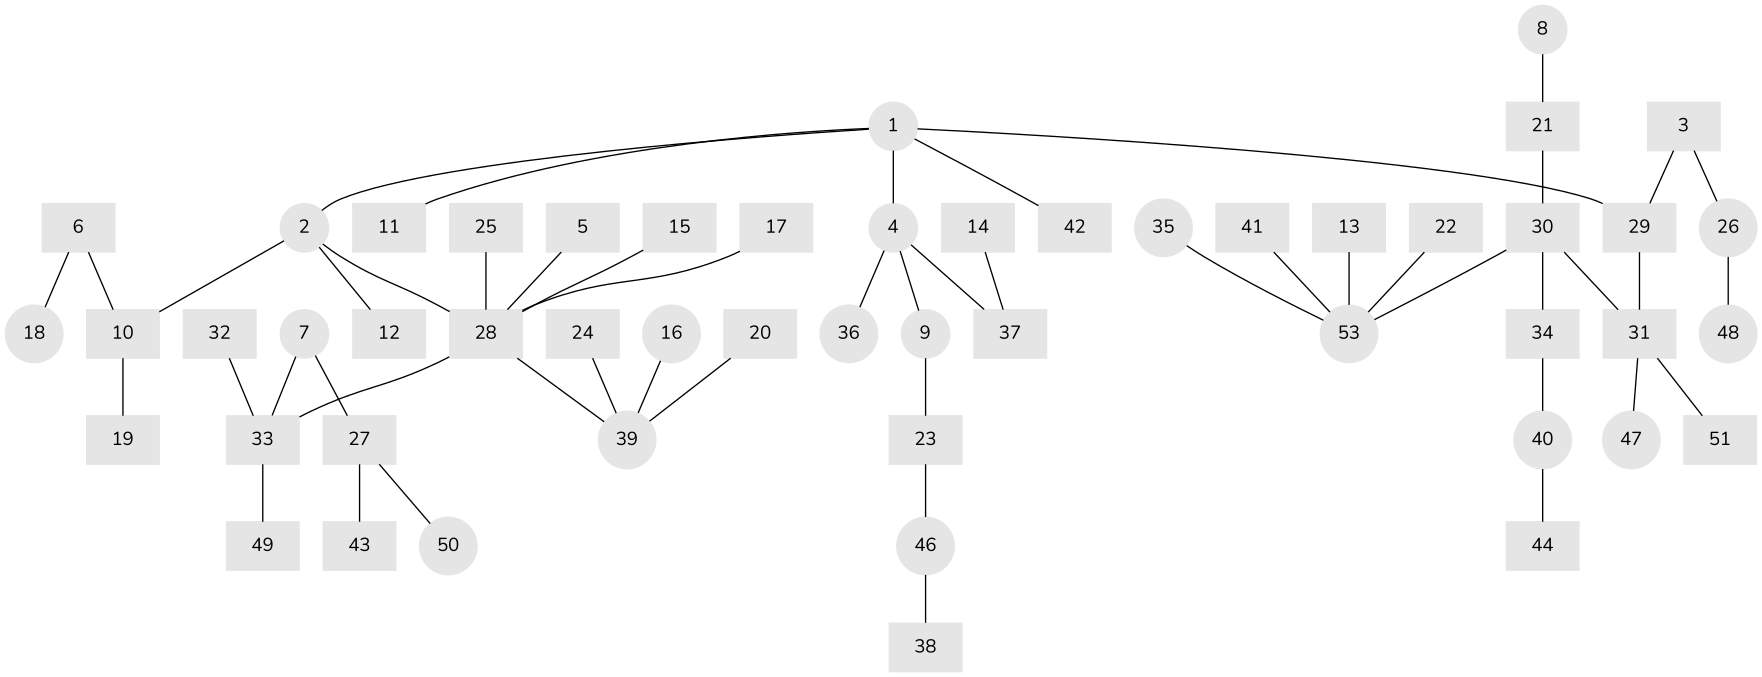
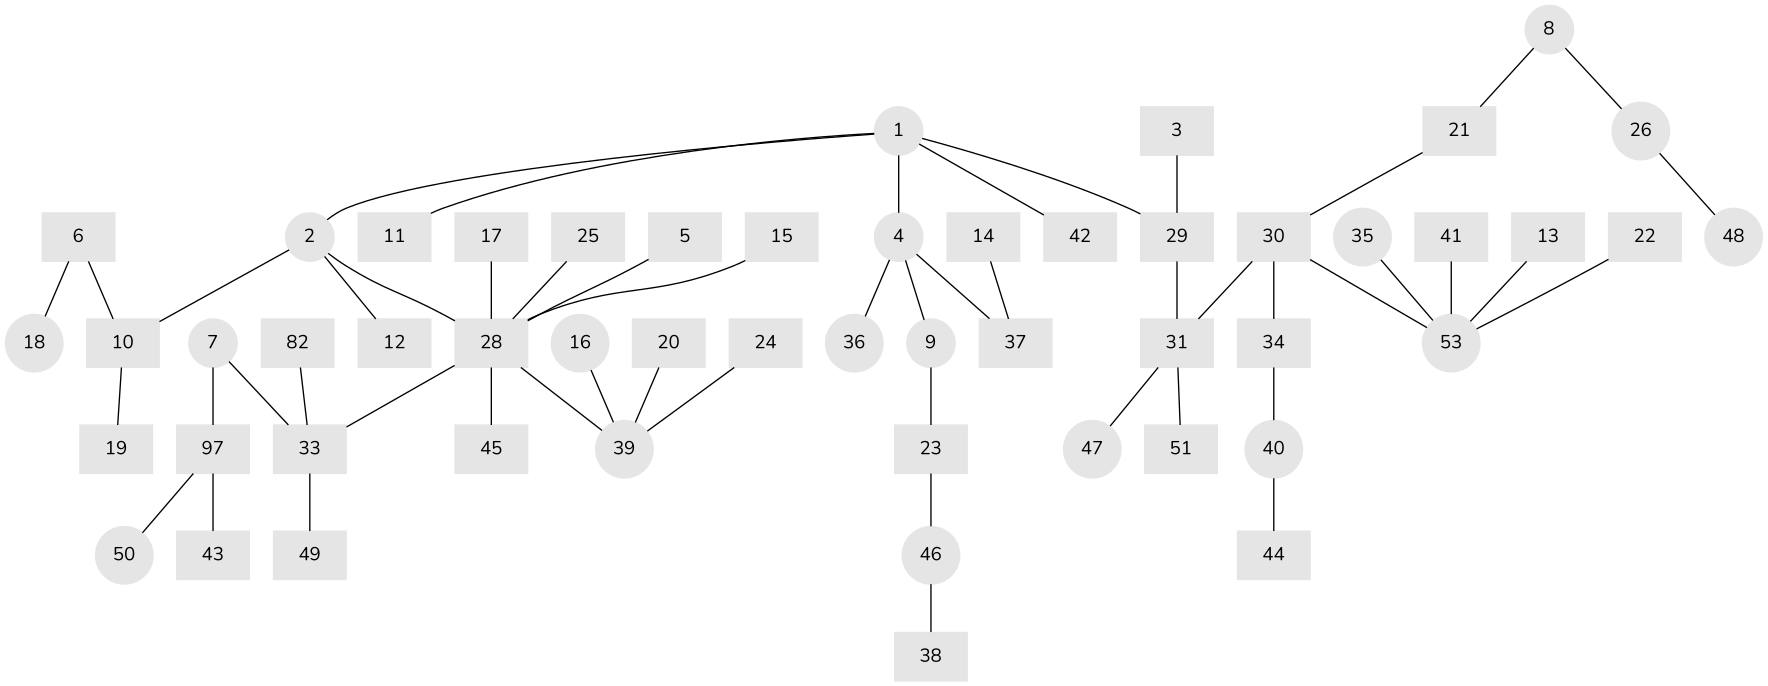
(1706, 176) -> (1593, 79)
(220, 334) -> (298, 343)
(360, 440) -> (213, 449)
none -> (491, 449)
